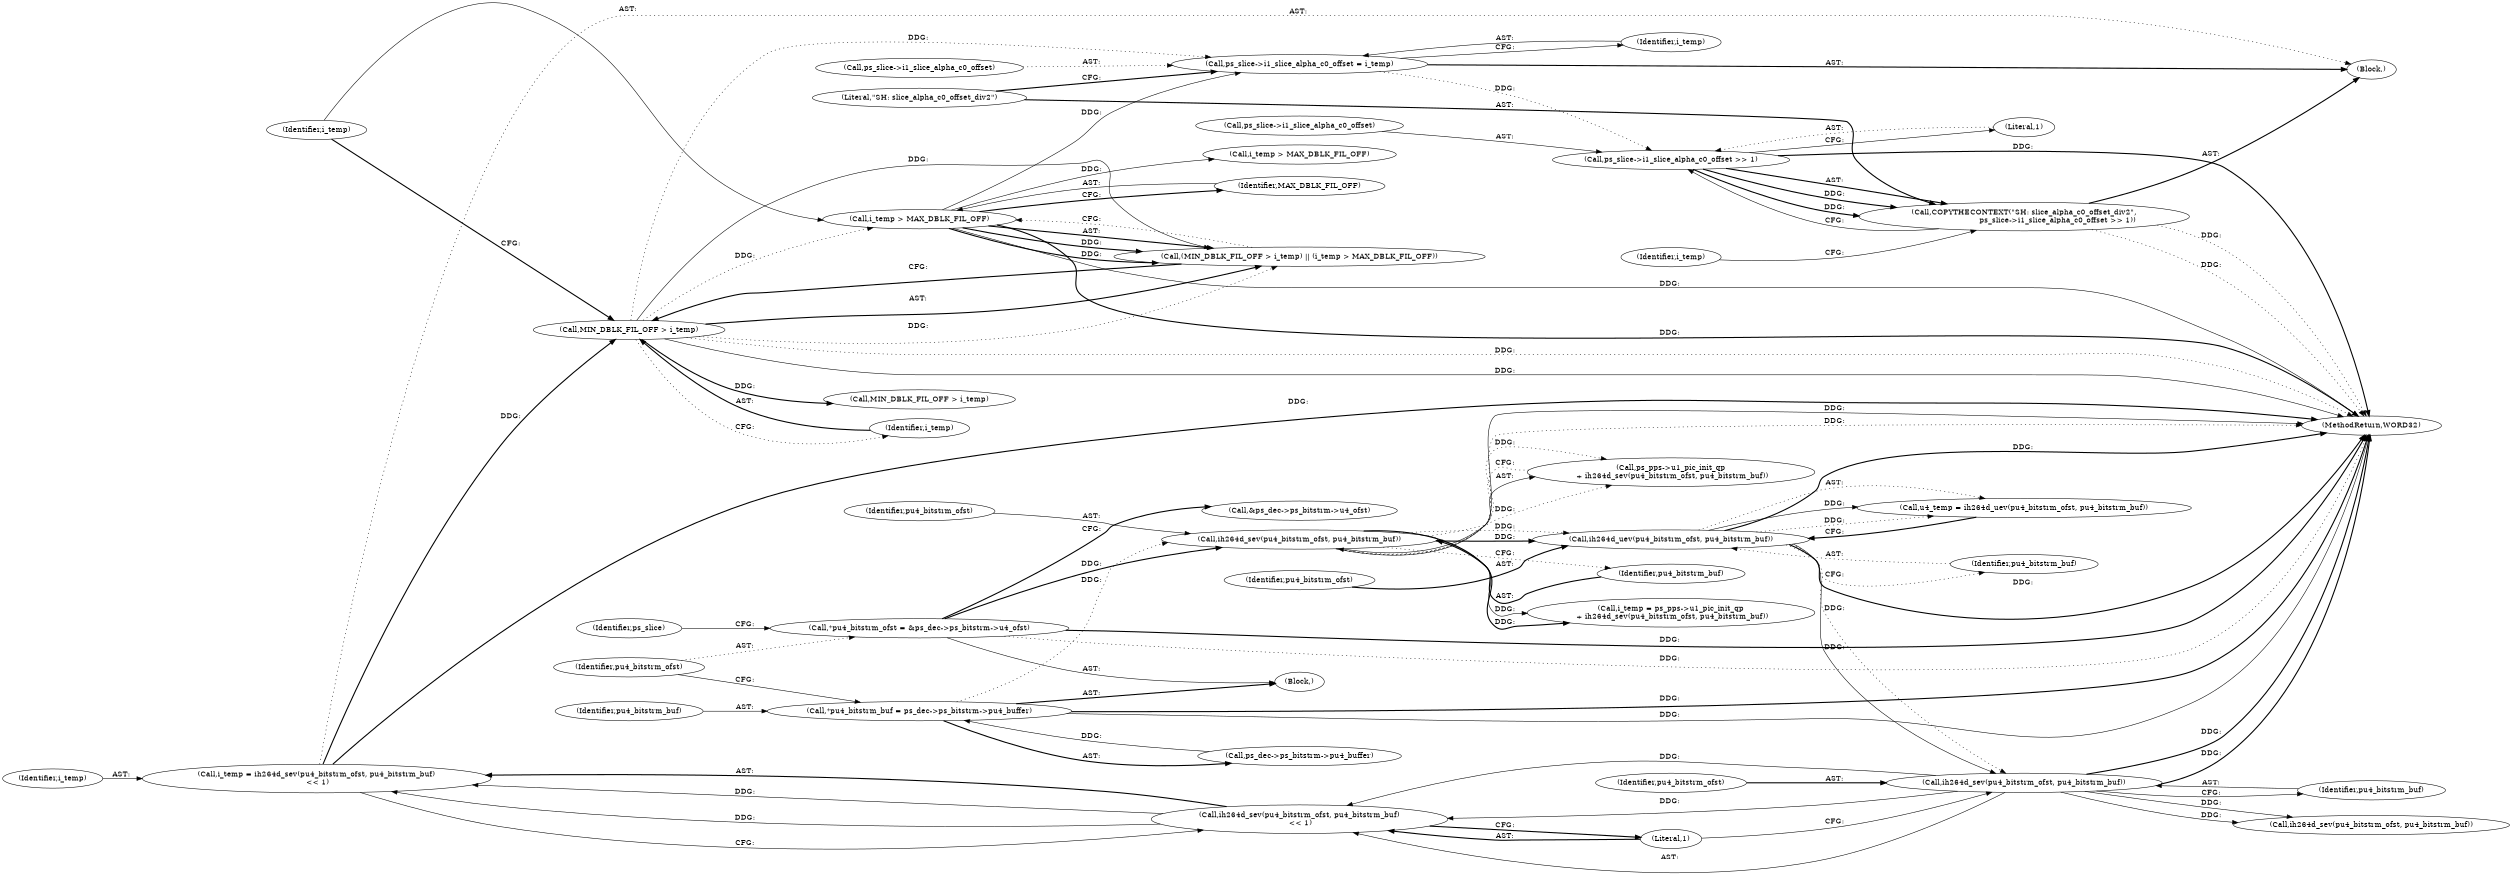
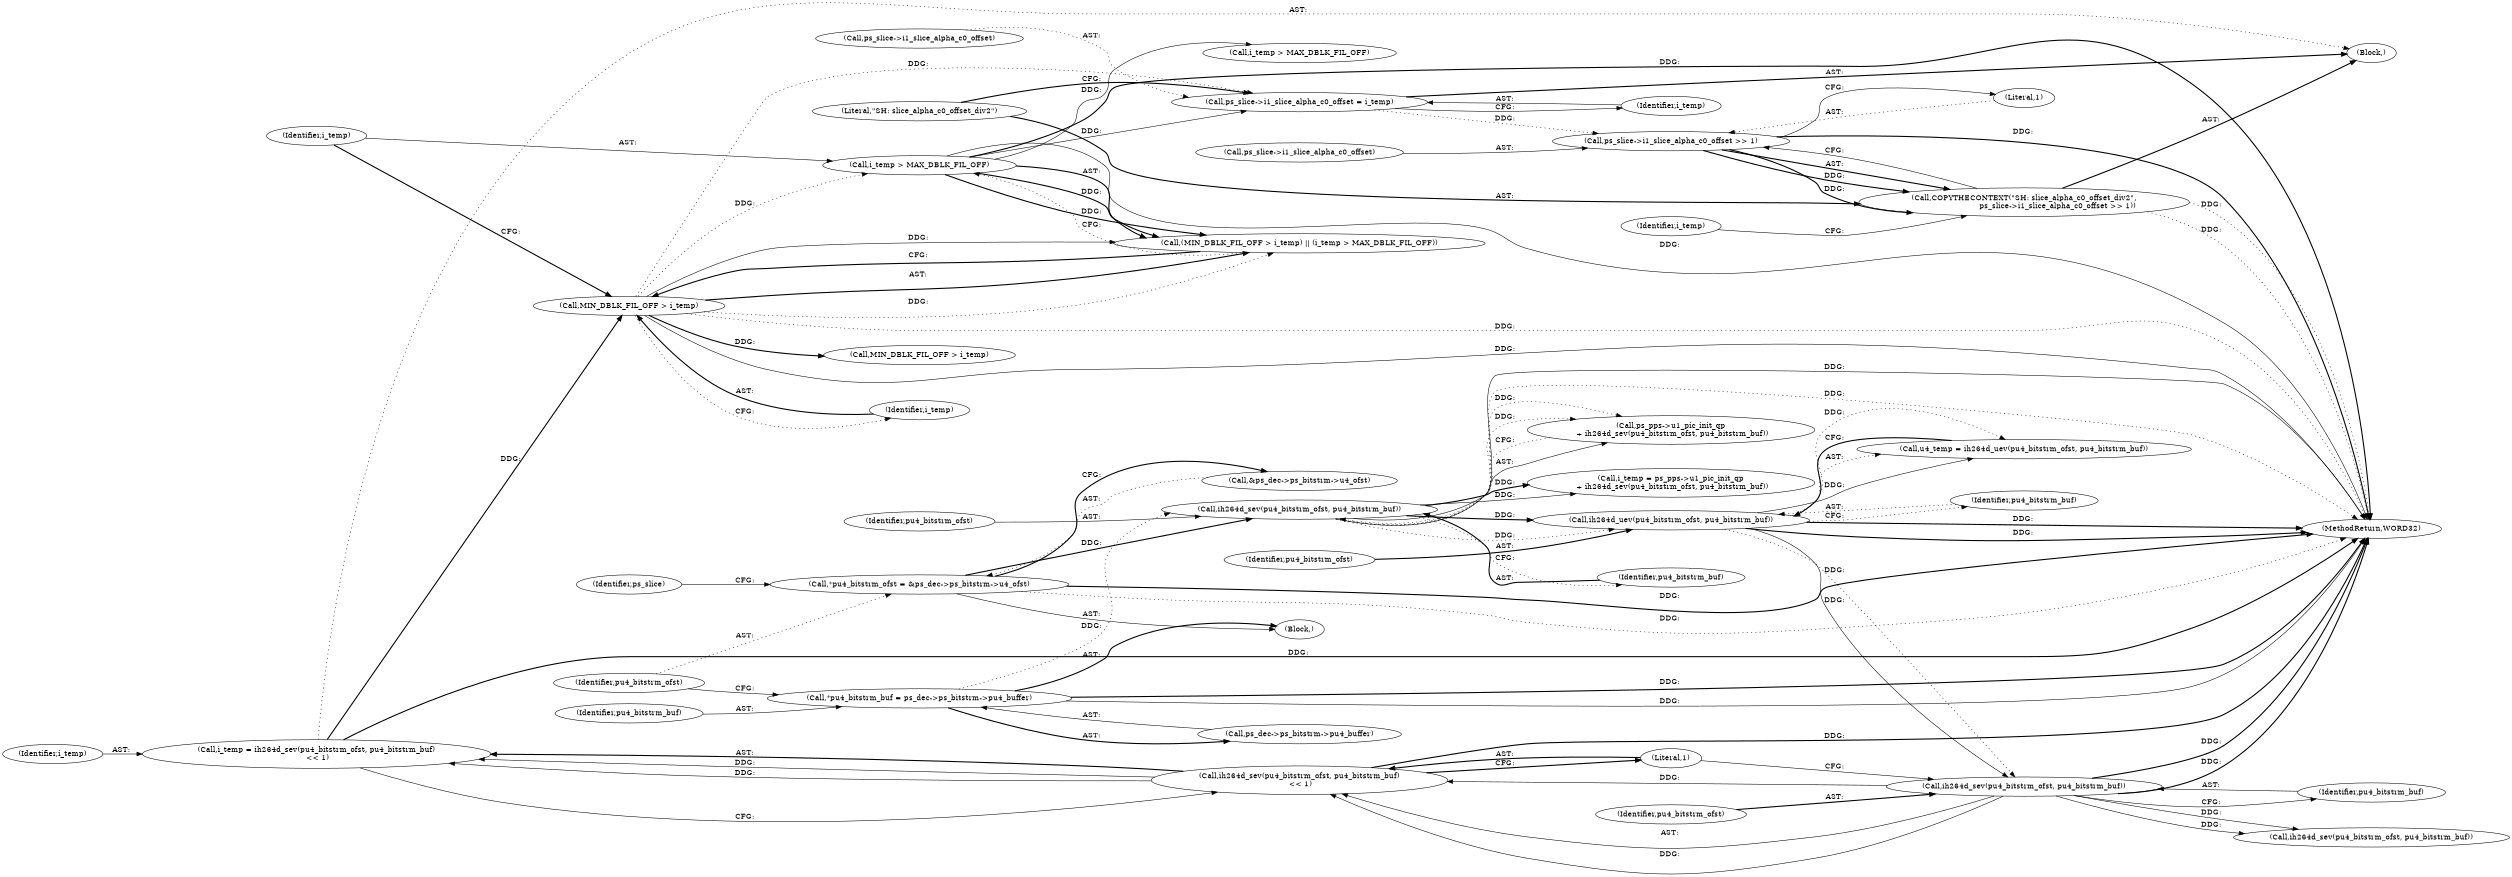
(1300, 186) -> none
none -> (1089, 508)
(1093, 736) -> (1093, 715)
none -> (1910, 739)
